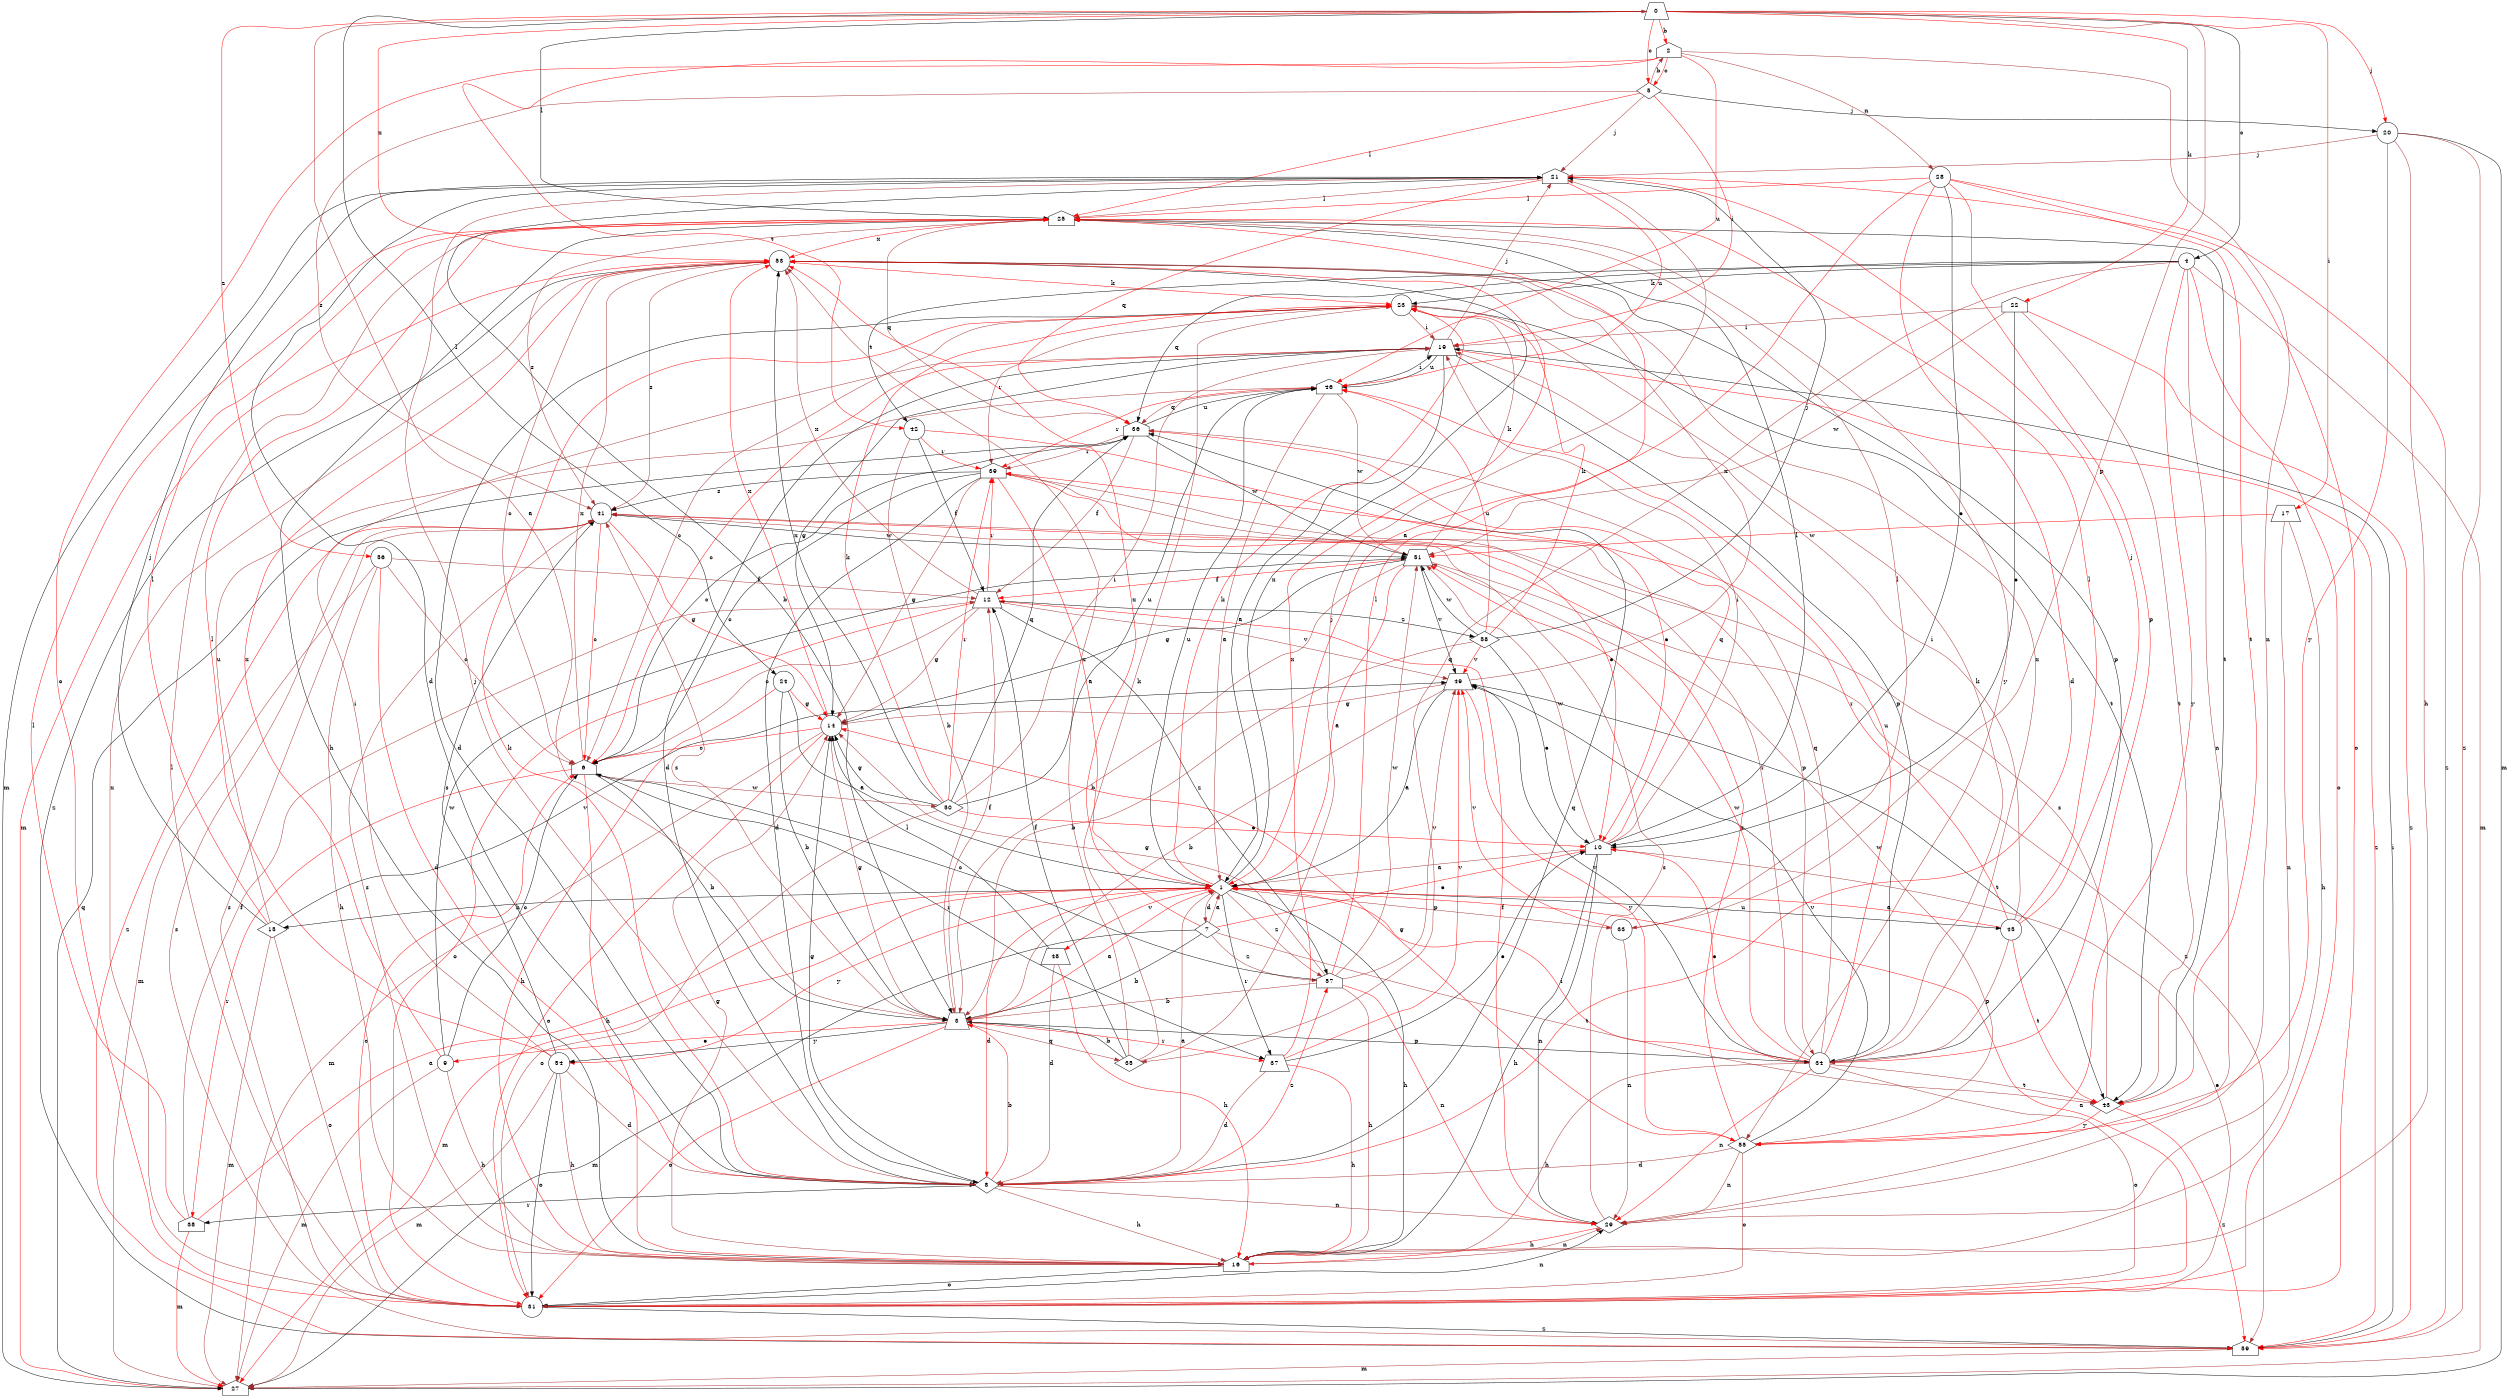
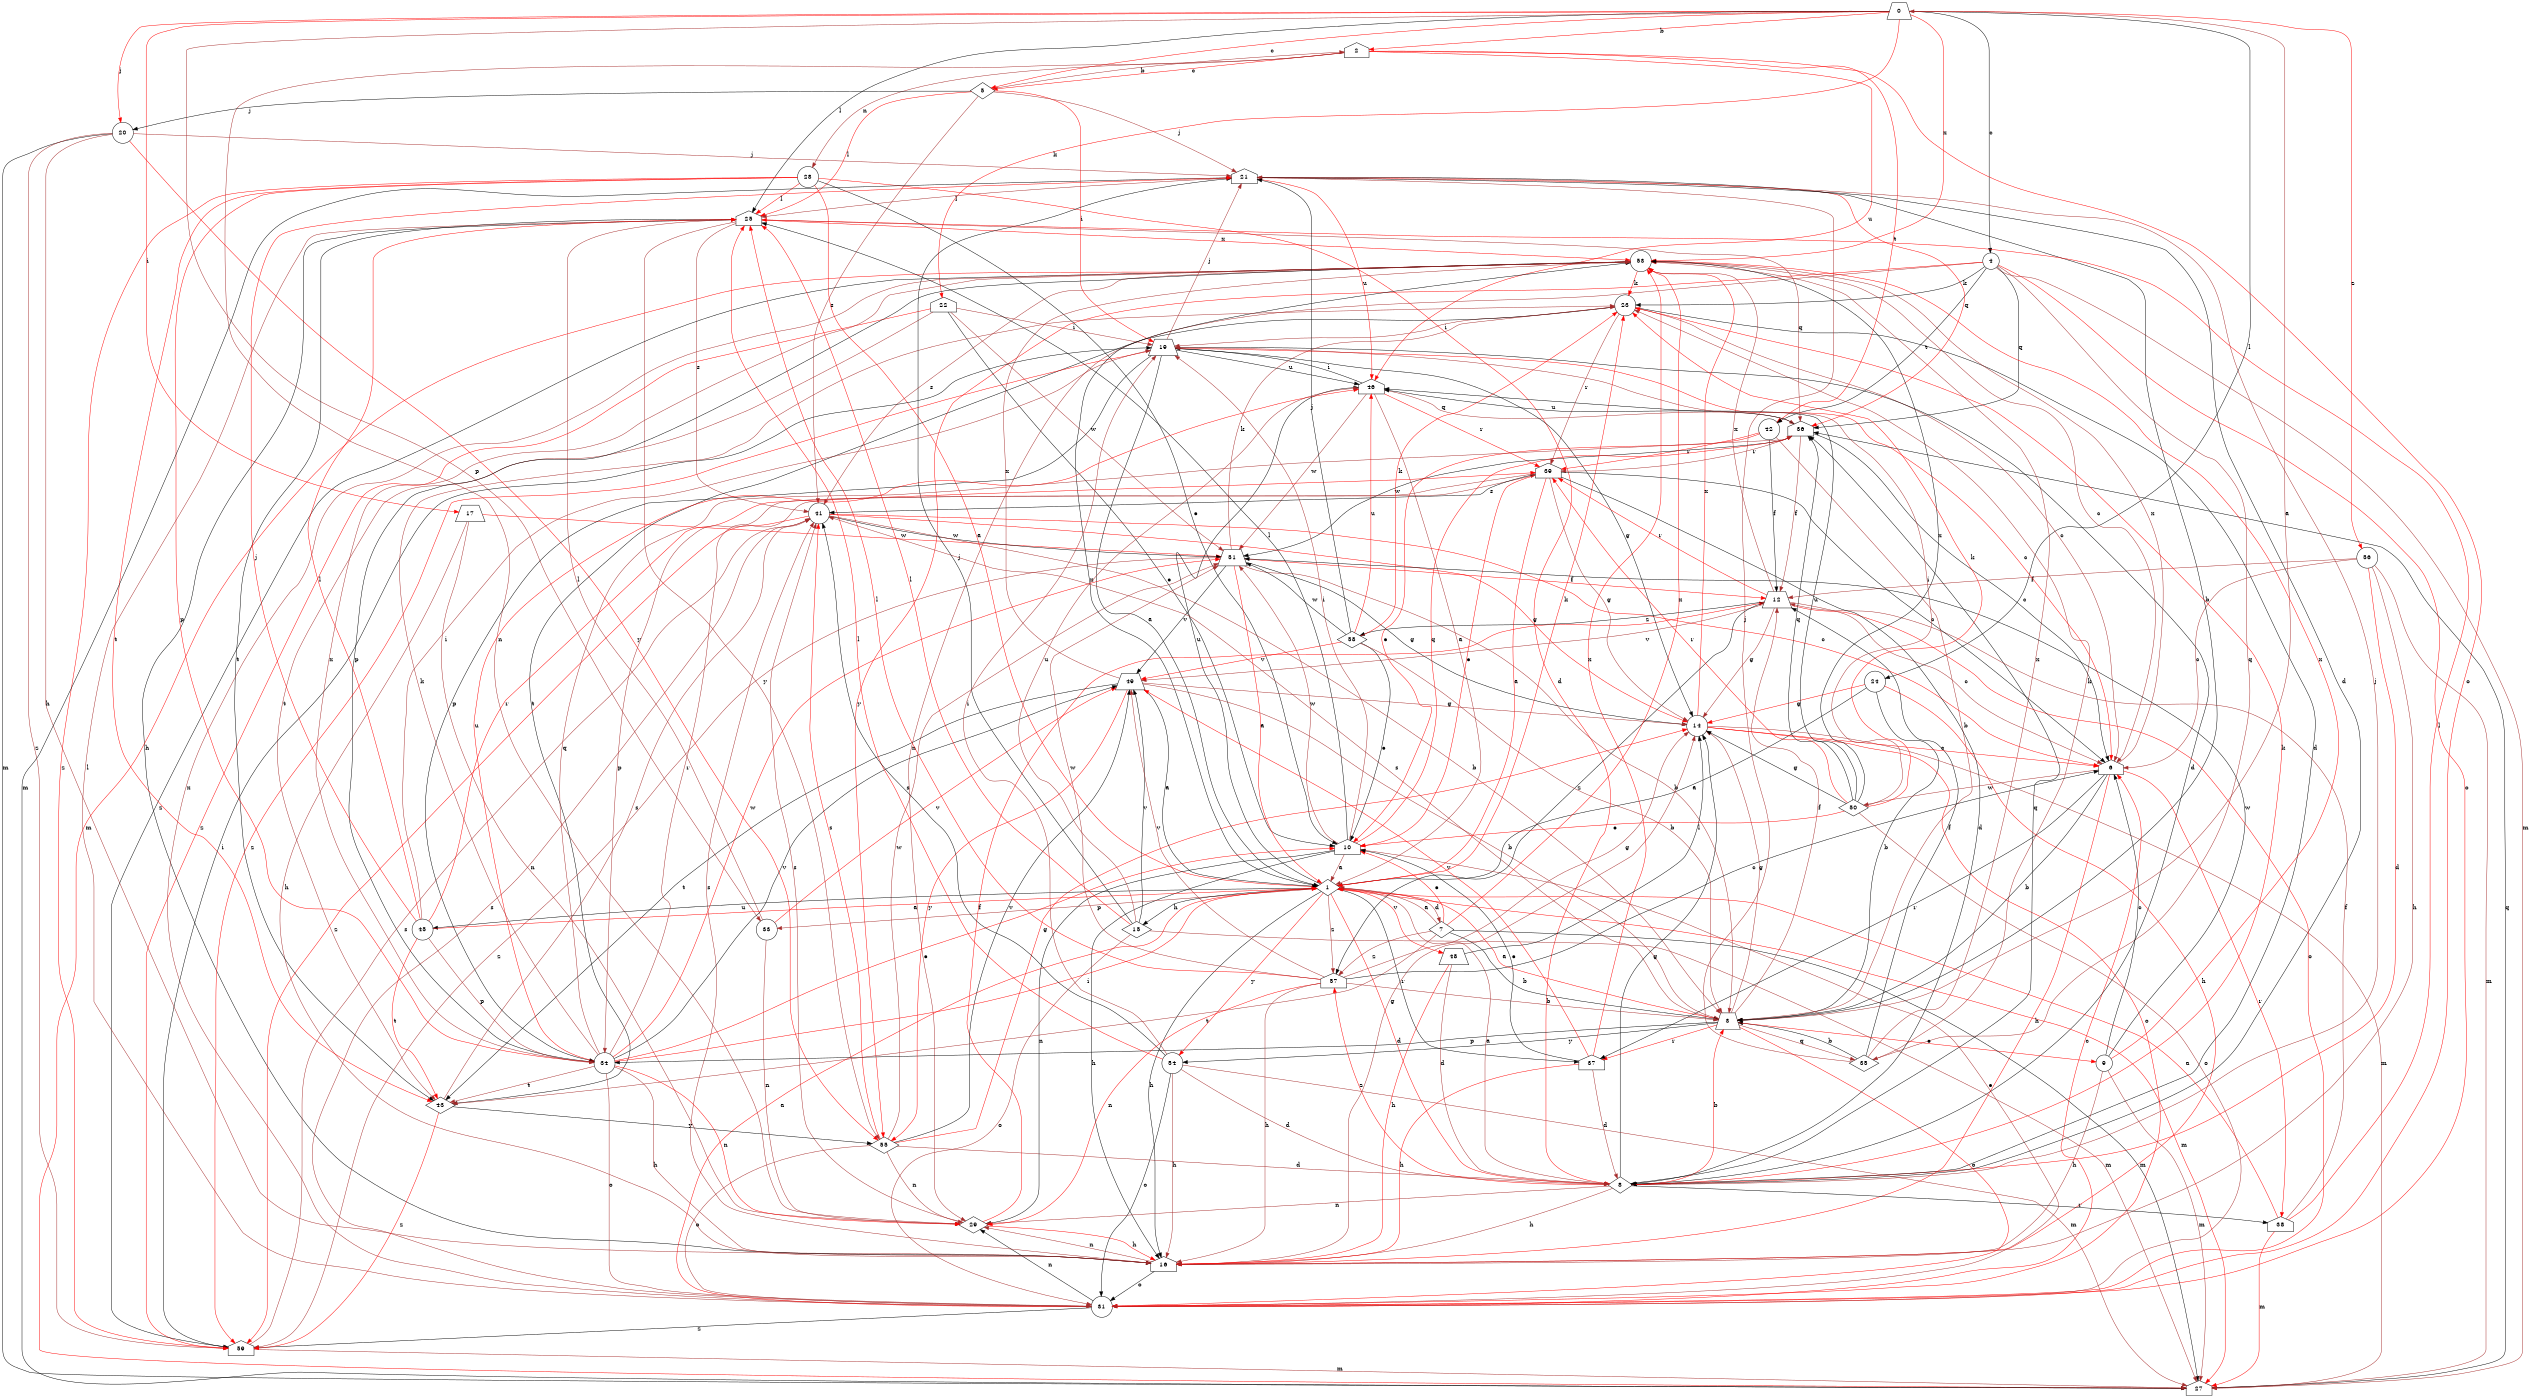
none -> (1322, 674)
(1275, 1063) -> (1592, 1063)
(1934, 1139) -> (660, 1125)
(2303, 1288) -> none
